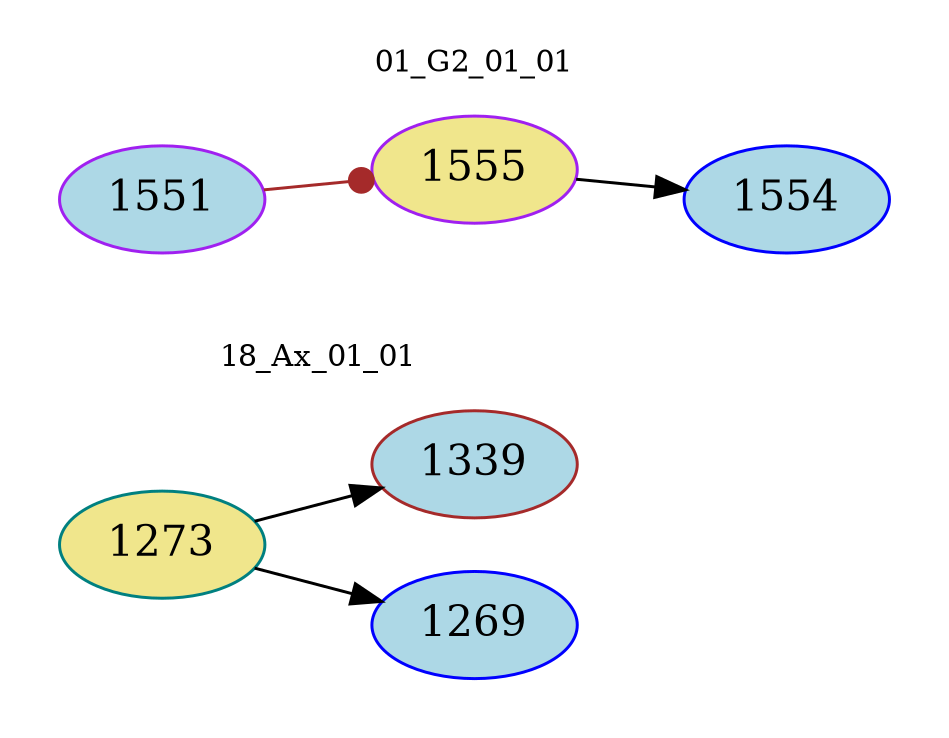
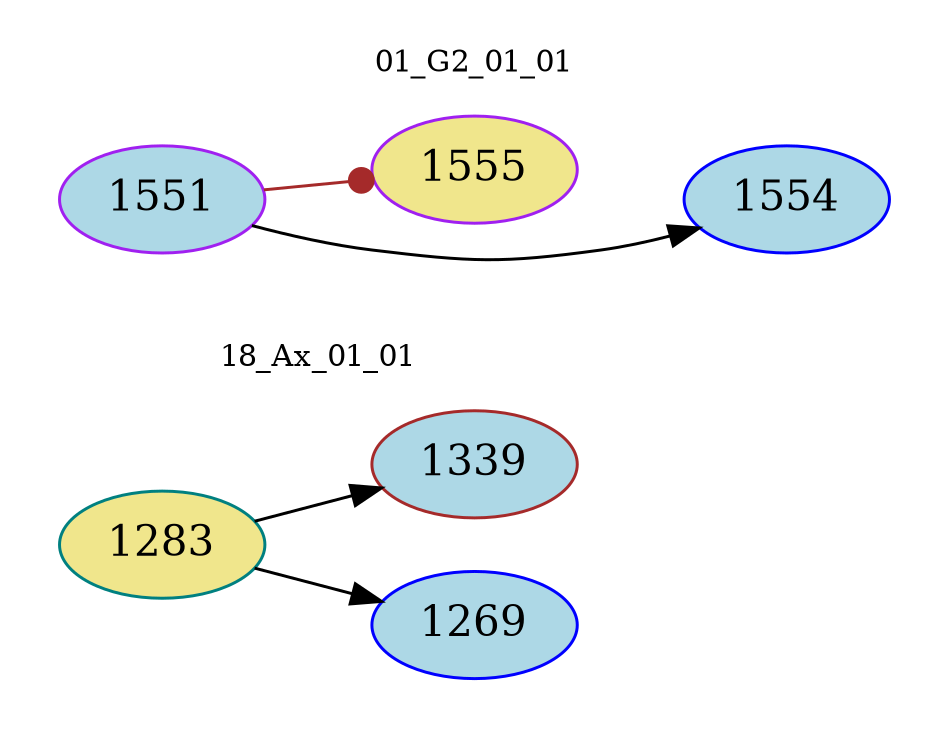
(616, 183) -> (461, 259)
(162, 545) -> (162, 545)
